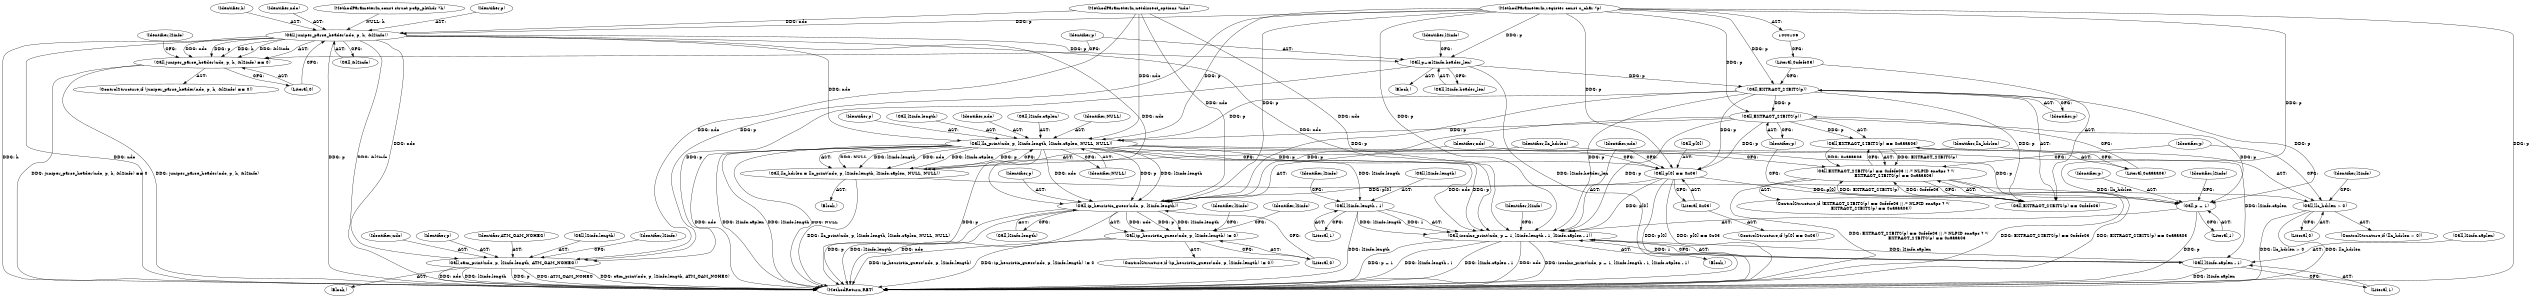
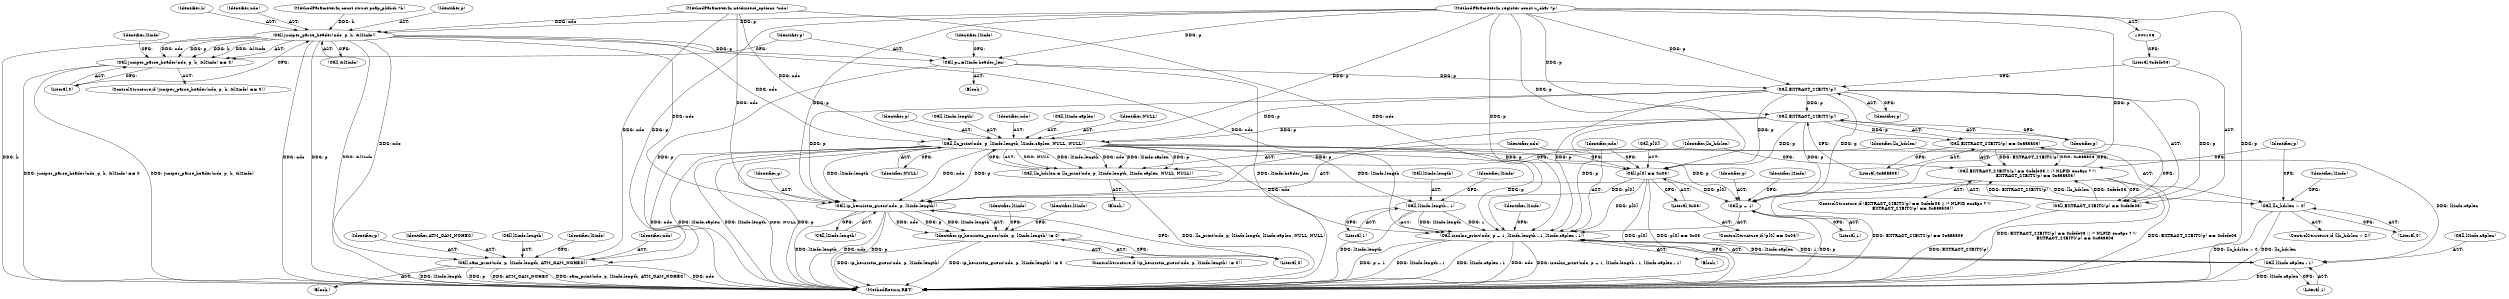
(376, 22) -> (347, 22)
(1460, 90) -> none
(1181, 236) -> (997, 236)
none -> (1502, 286)
